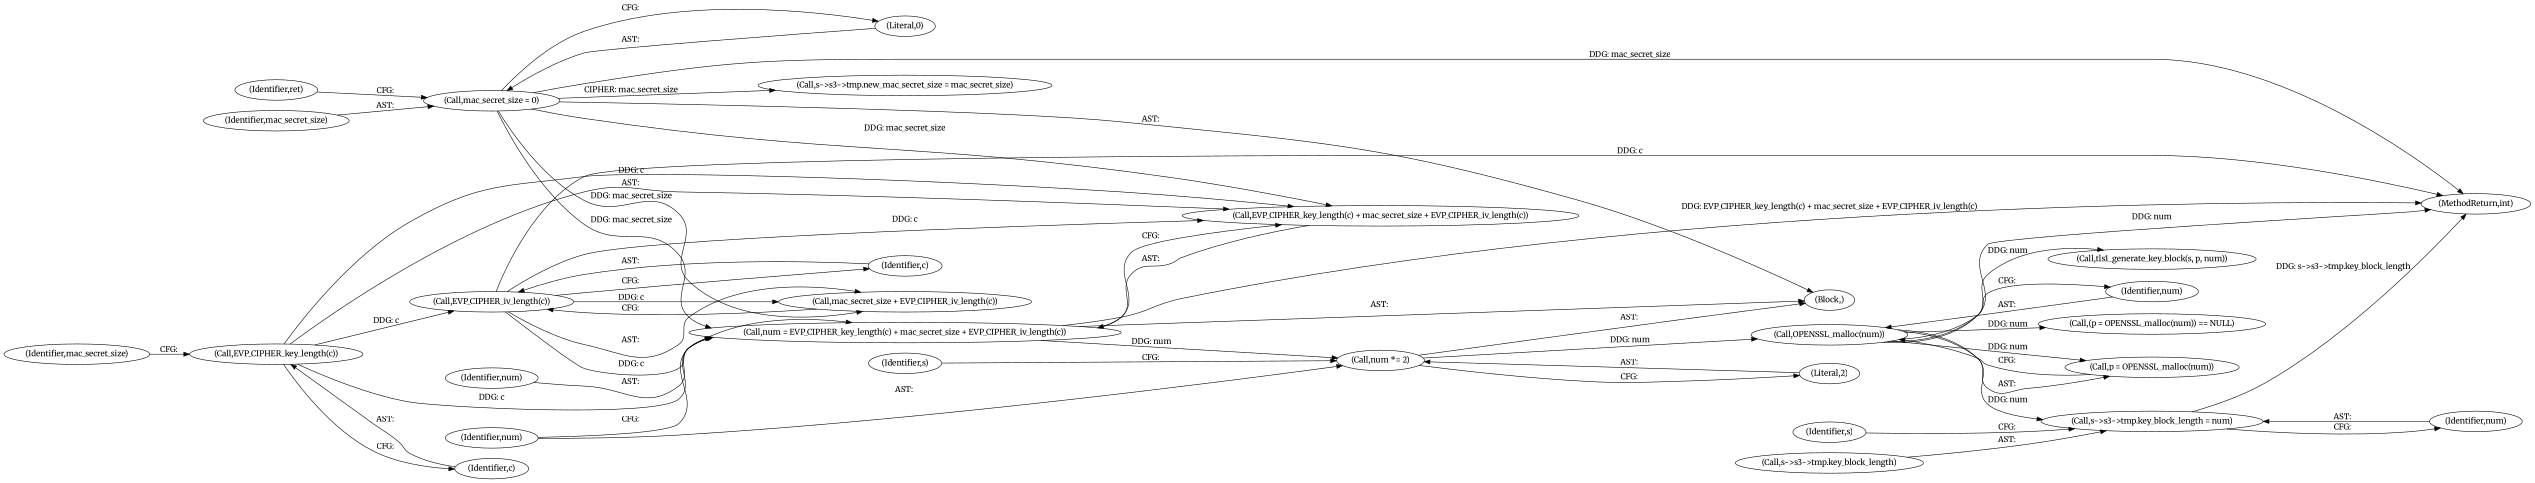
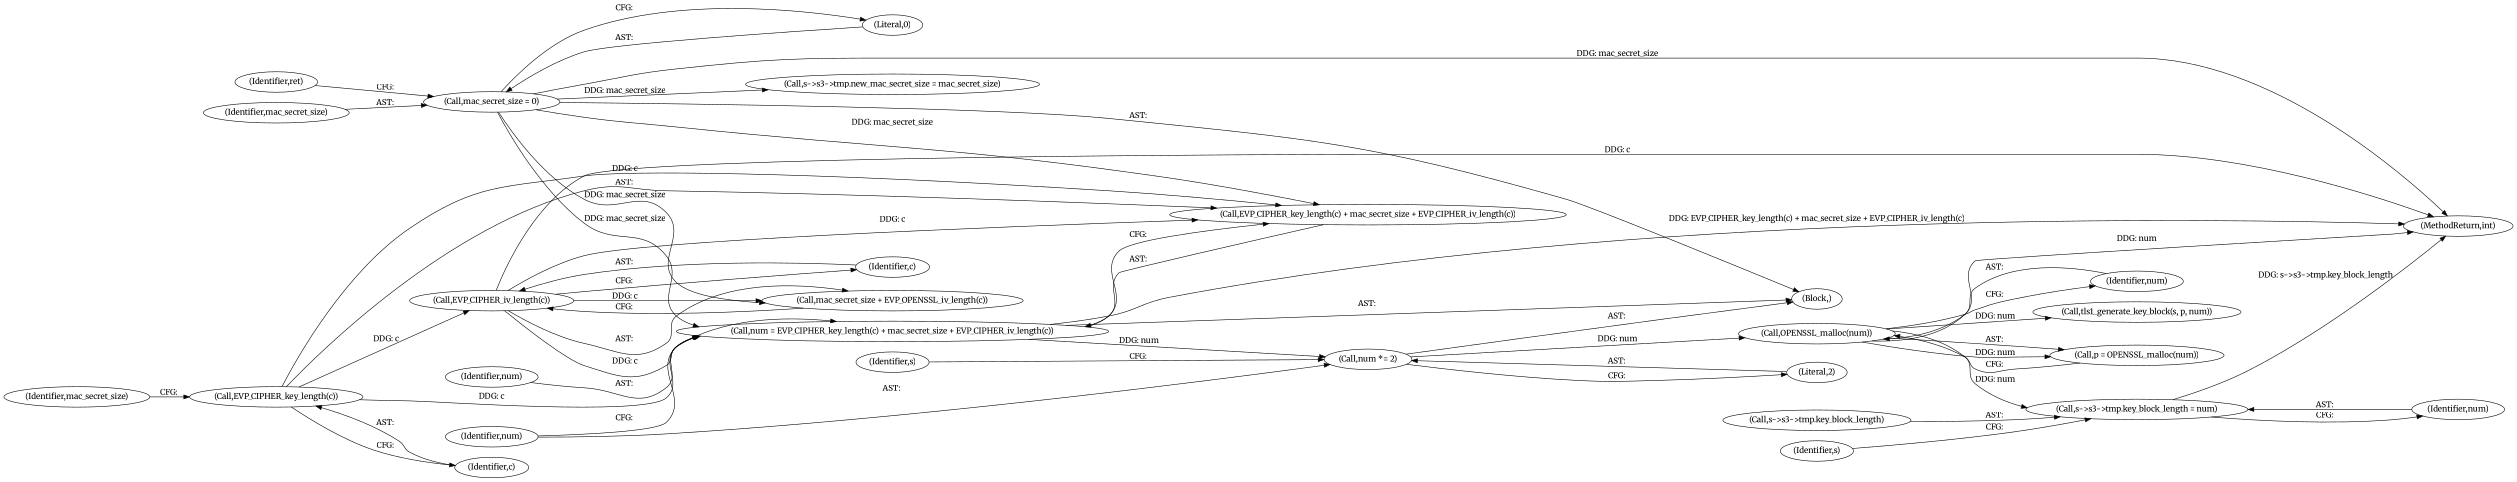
(631, 90) -> (625, 91)
(905, 302) -> (893, 301)
(2152, 324) -> none
